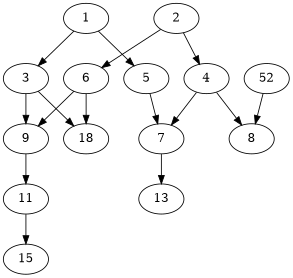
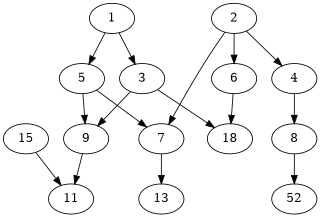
(60, 105) -> (84, 105)
(187, 105) -> (198, 74)
(260, 105) -> (294, 165)
(26, 225) -> (46, 166)
